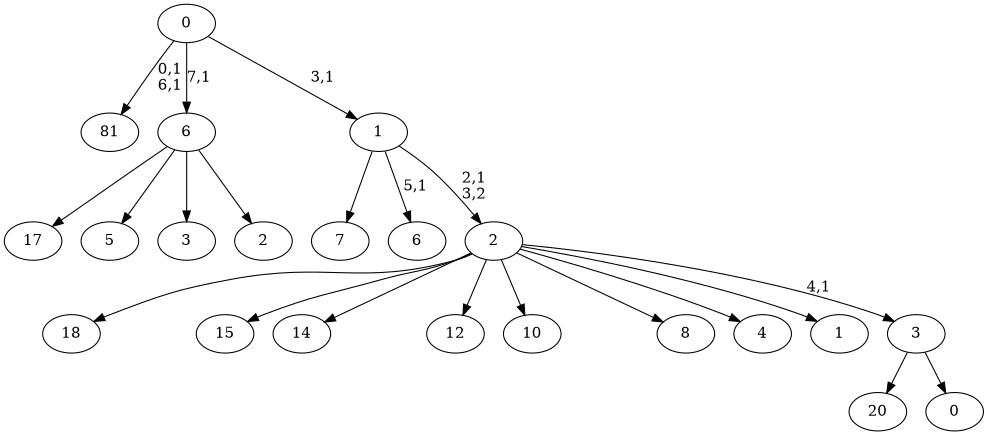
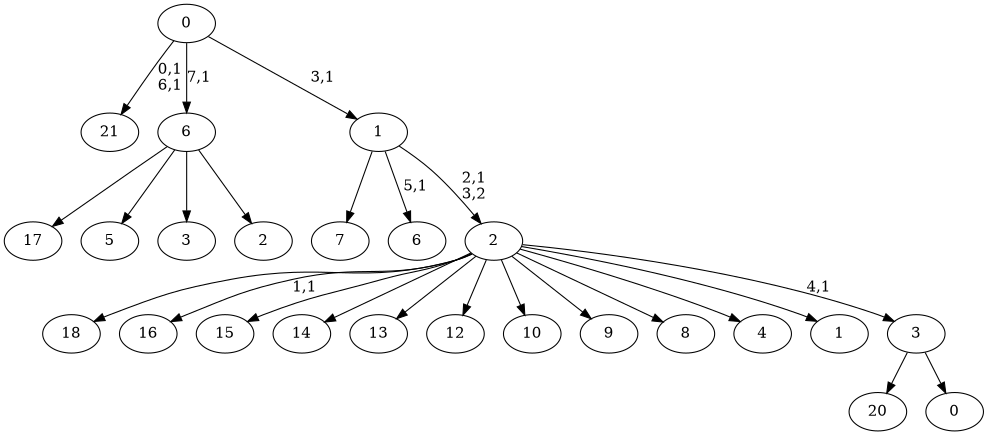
(110, 132) -> (110, 132)
none -> (148, 334)
none -> (379, 334)
none -> (609, 334)
